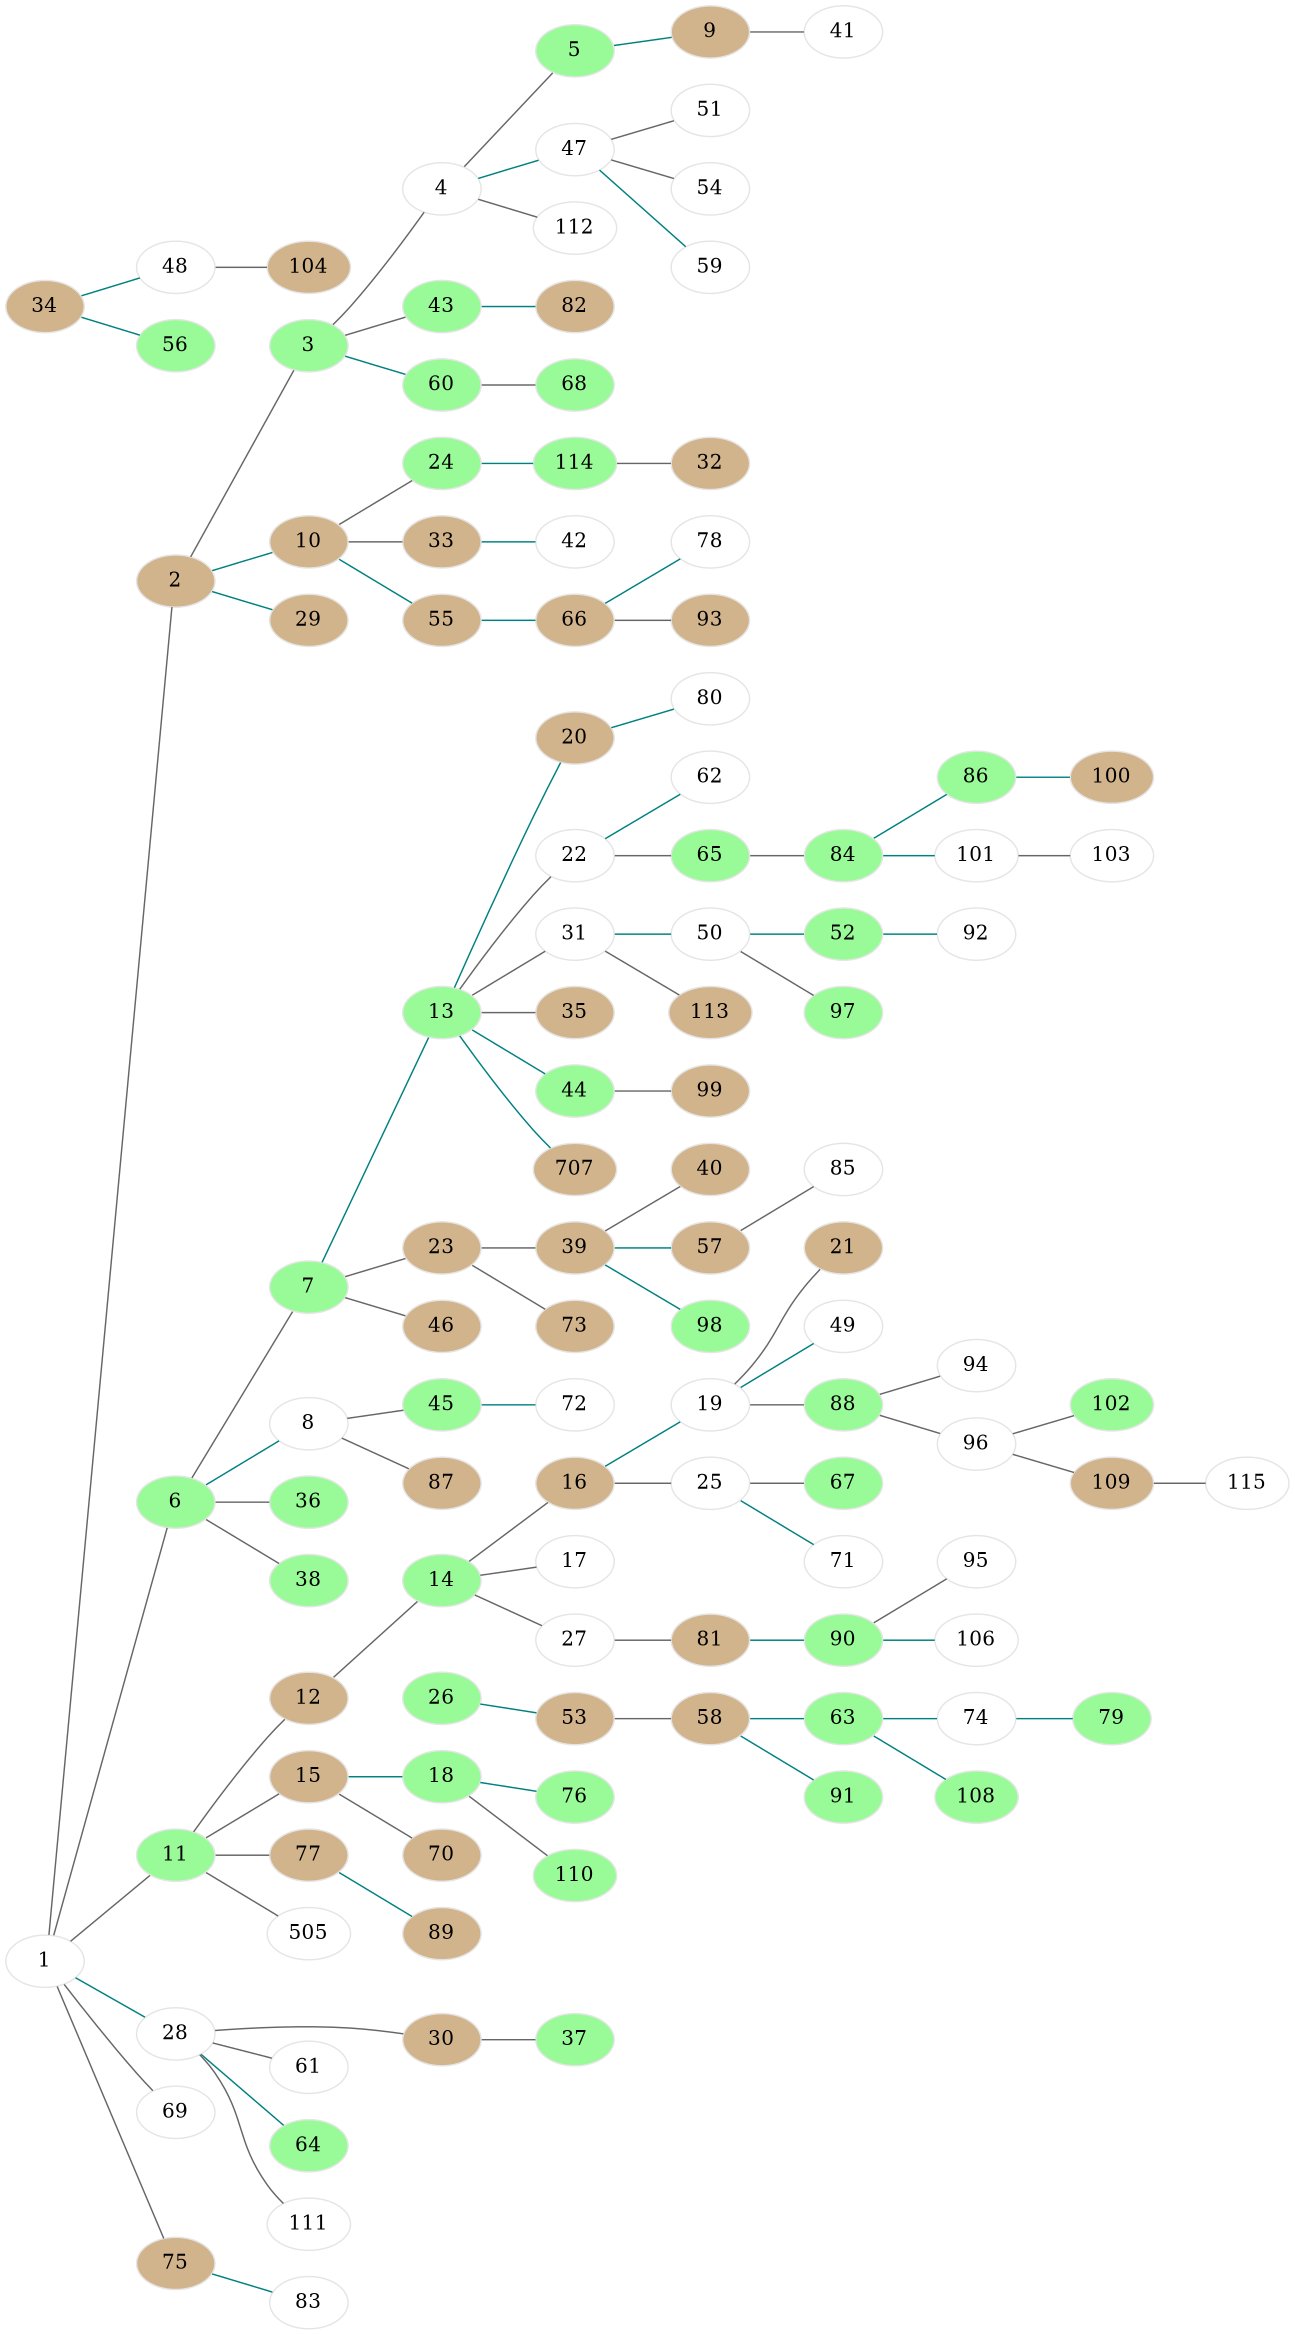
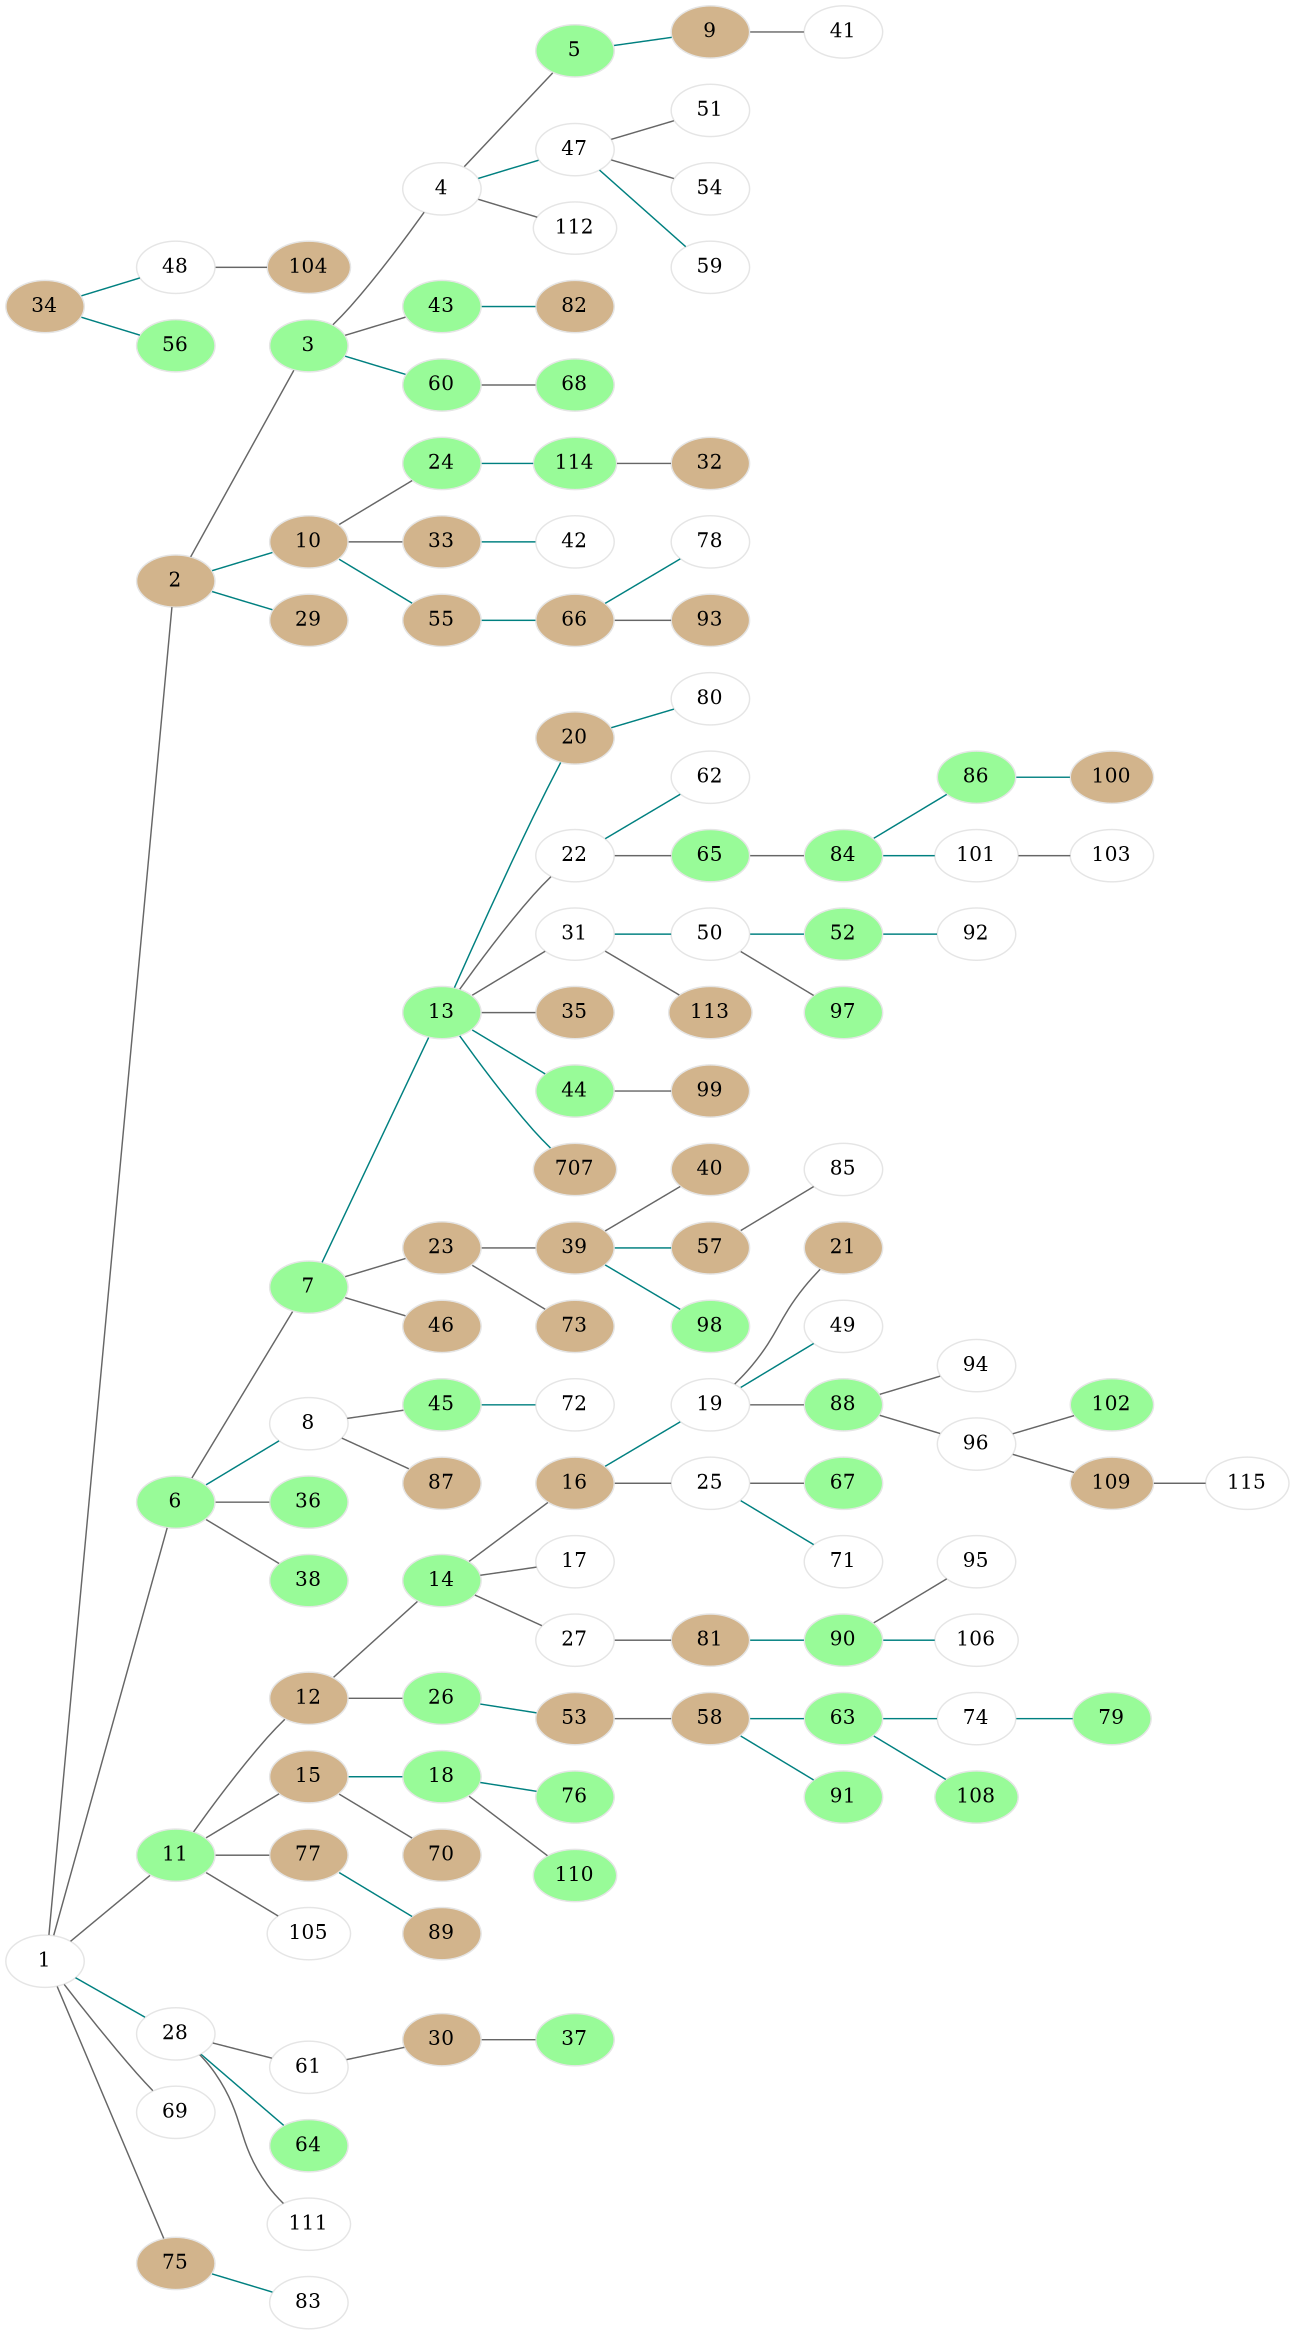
none -> (376, 1698)
(309, 1934) -> (309, 1934)
(309, 2027) -> (375, 2053)
